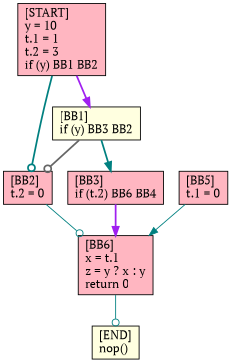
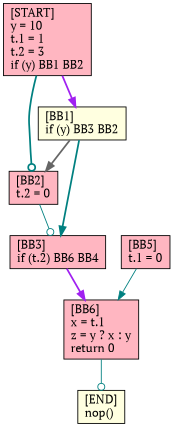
(65, 153) -> (61, 152)
(61, 218) -> (44, 217)
